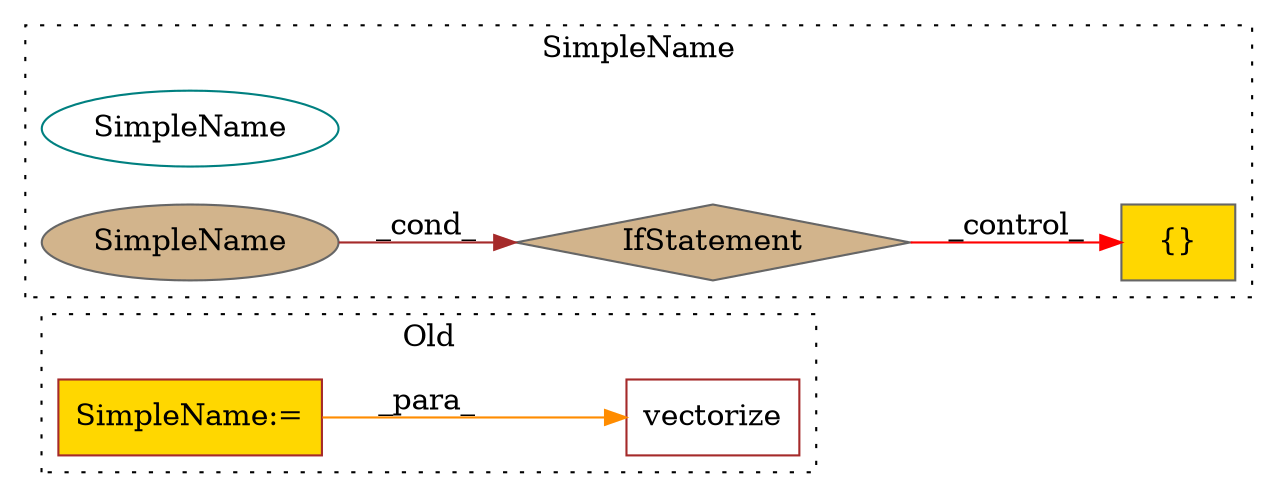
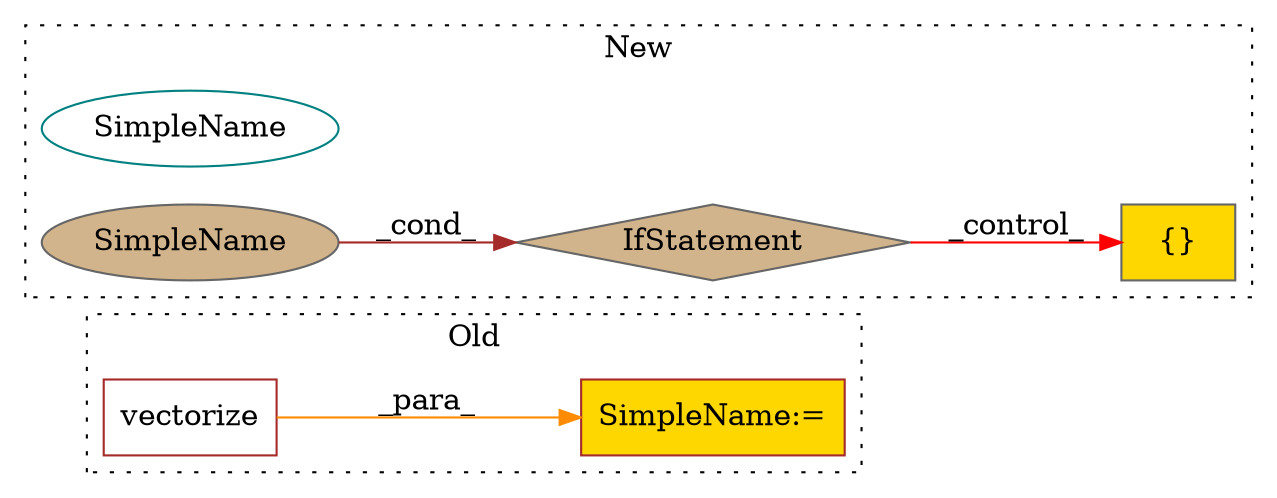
(639, 50) -> (639, 50)
(464, 417) -> (418, 417)
